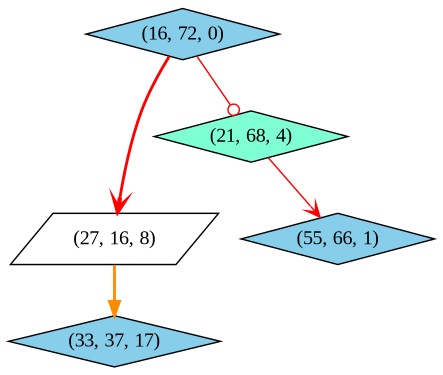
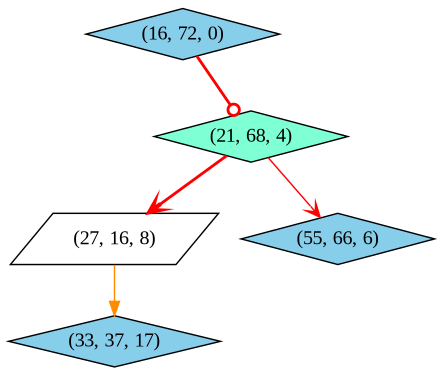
(214, 80) -> (214, 80)
(137, 125) -> (193, 180)
(338, 239) -> (338, 239)
(114, 283) -> (114, 283)
